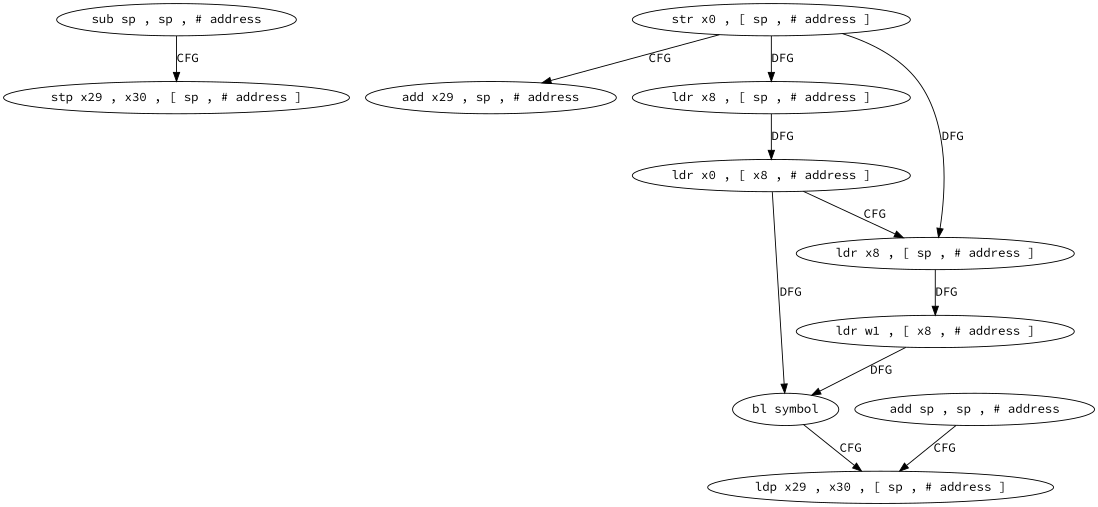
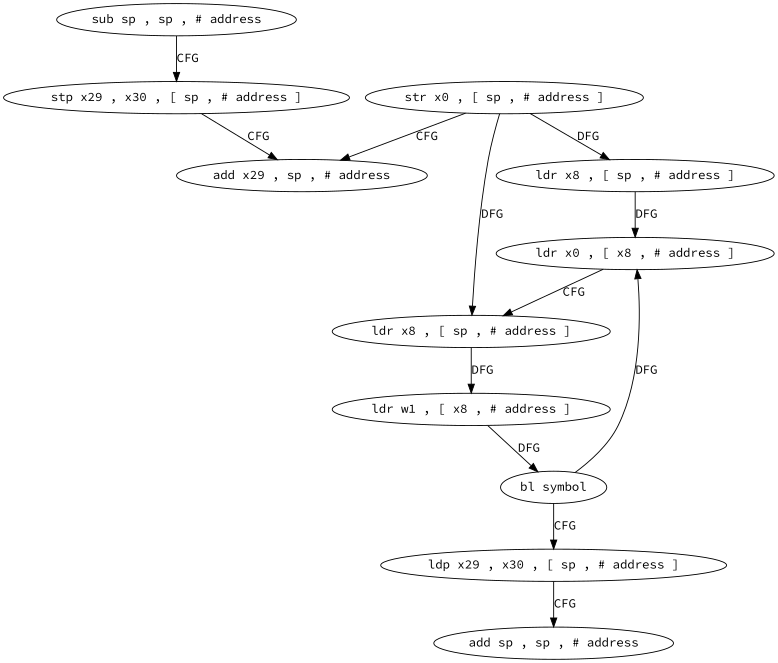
none -> (236, 134)
(778, 288) -> (632, 385)
(931, 445) -> (554, 600)
